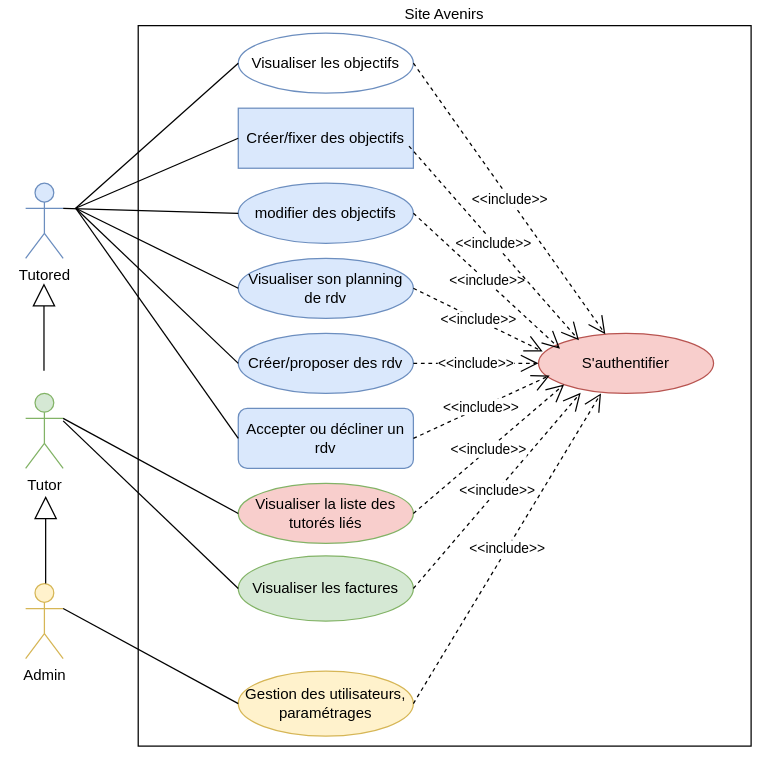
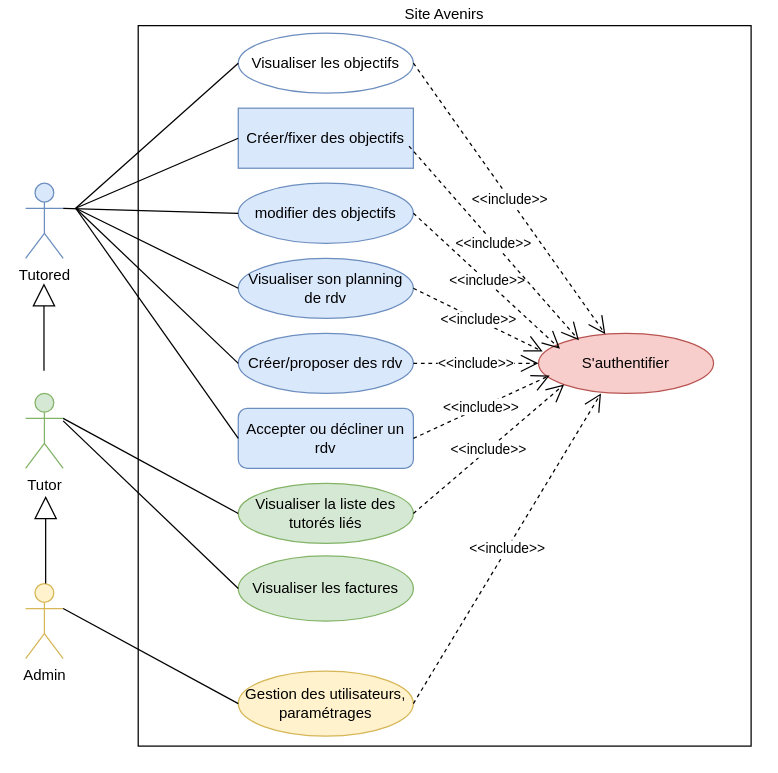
(496, 491) -> none
(326, 513) -> (326, 513)
